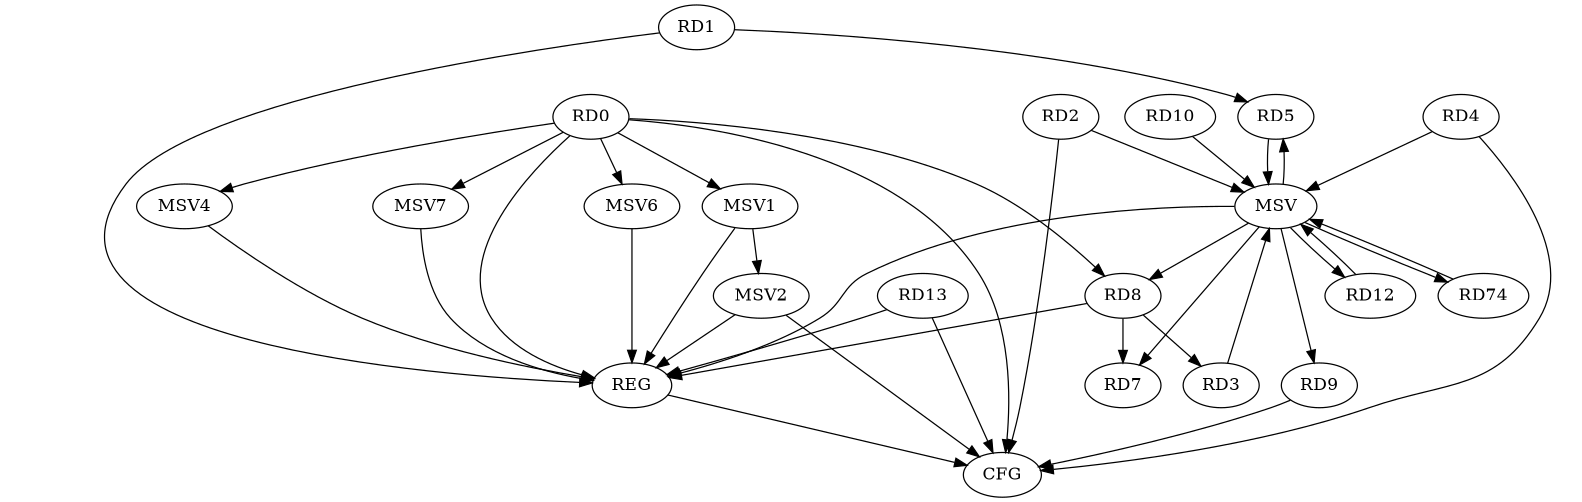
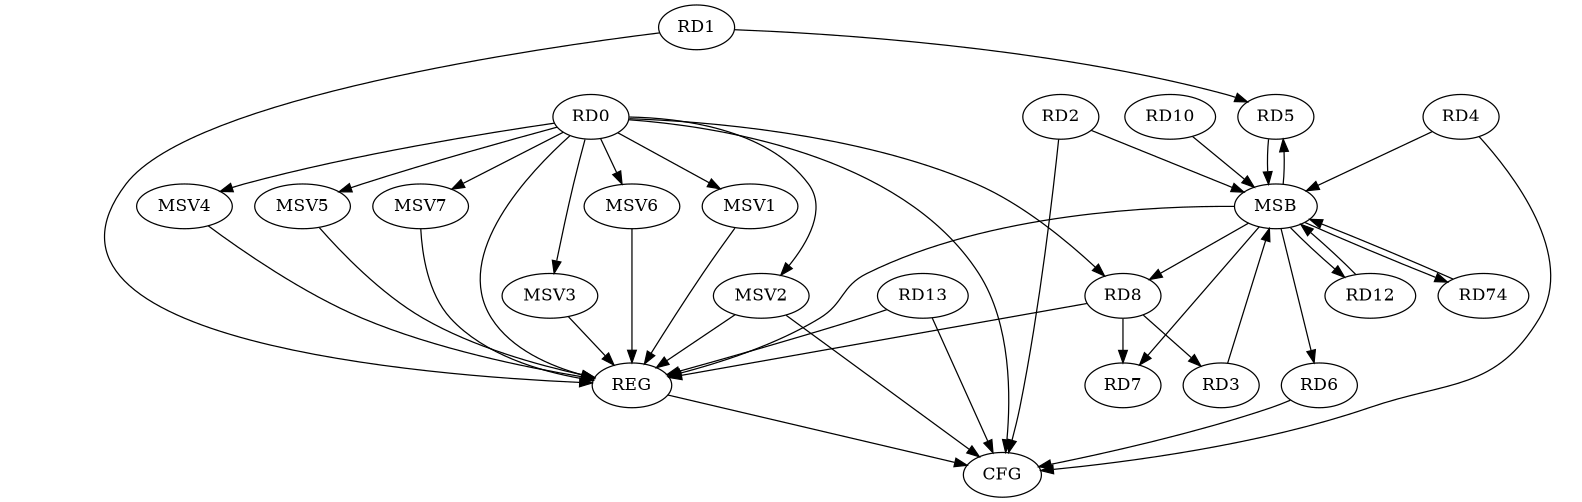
none -> (303, 206)
(1276, 206) -> (1276, 206)
(755, 245) -> (774, 153)
none -> (550, 296)
(1319, 385) -> (1319, 385)
